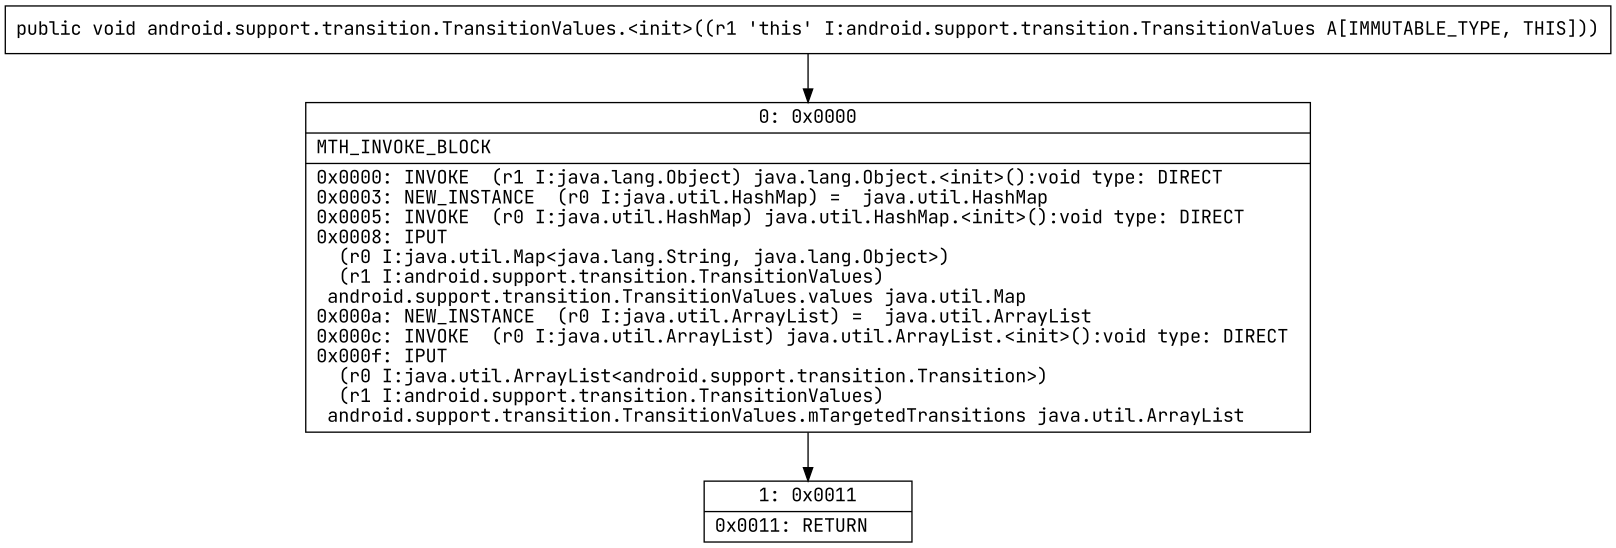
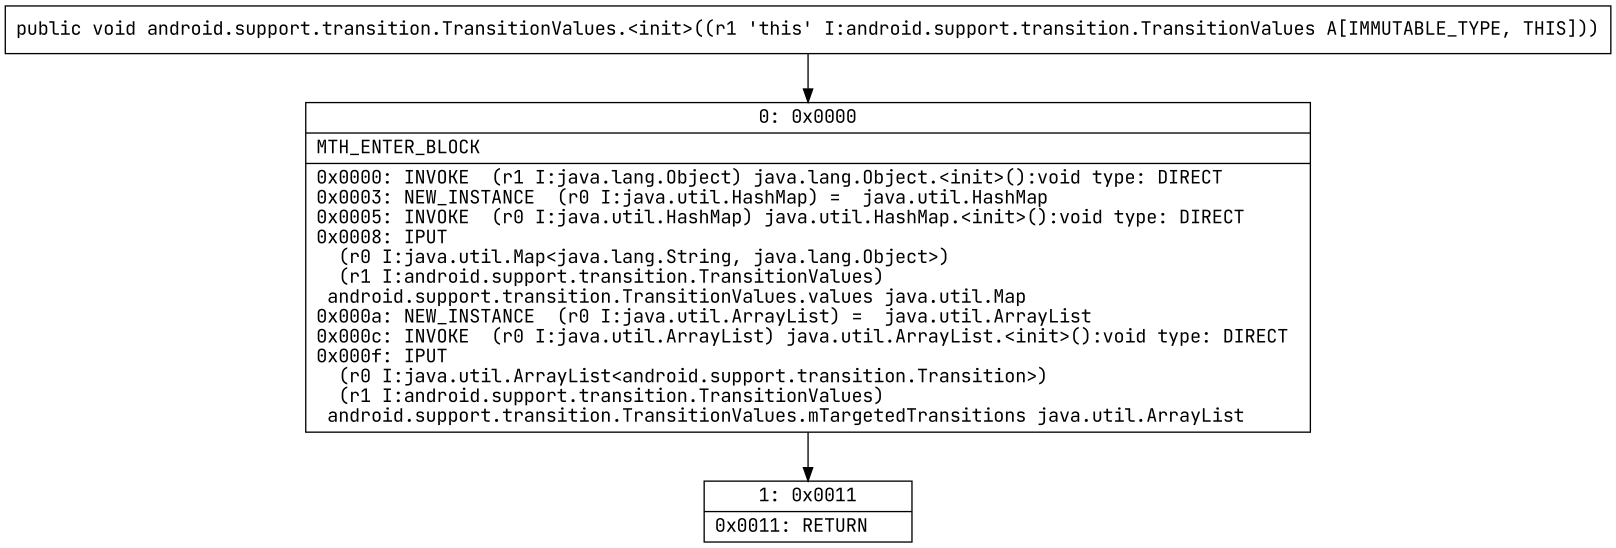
(404, 148) -> (398, 148)
